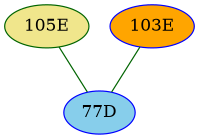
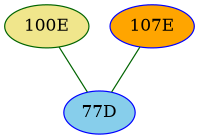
(47, 26) -> (47, 26)
(152, 26) -> (152, 26)
